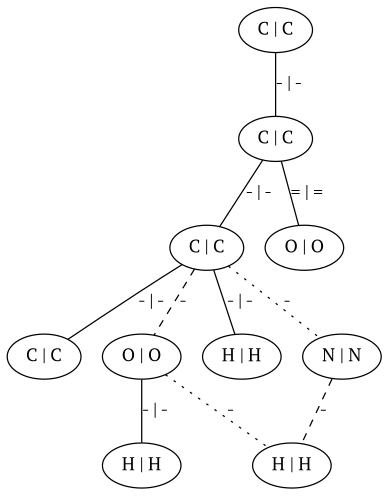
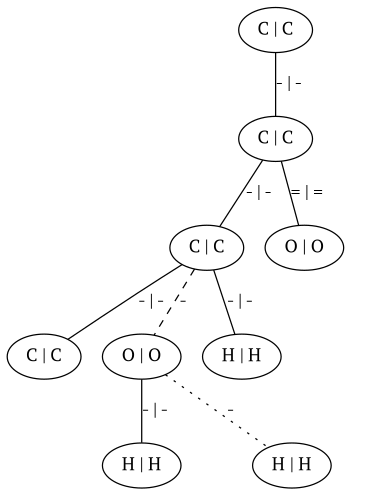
(342, 357) -> none
